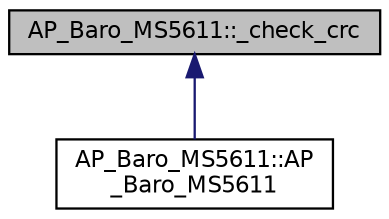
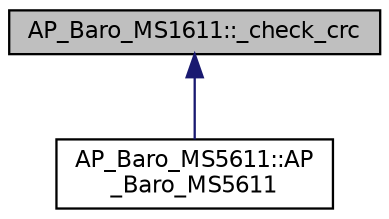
(195, 32) -> (195, 32)
